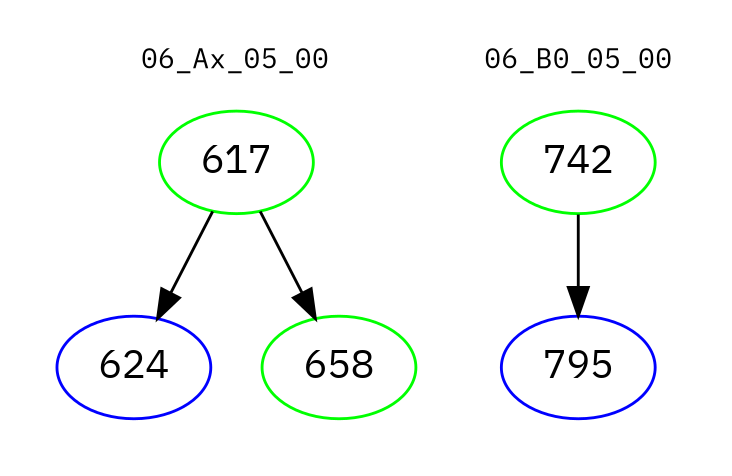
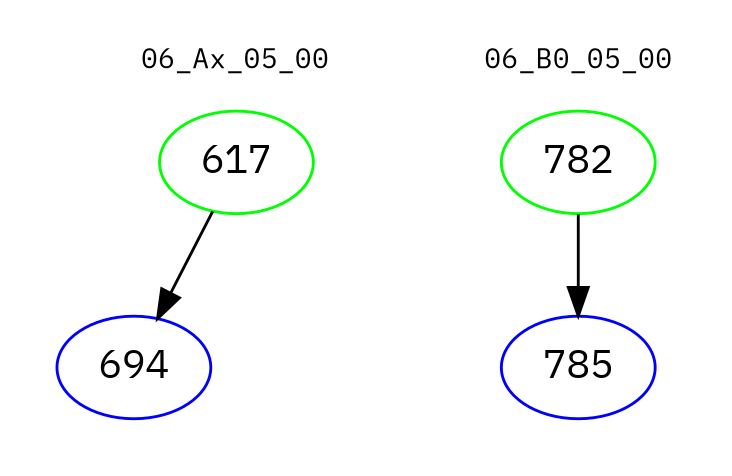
(578, 162) -> (578, 162)
(134, 367) -> (134, 367)
(339, 367) -> none
(578, 367) -> (578, 367)
